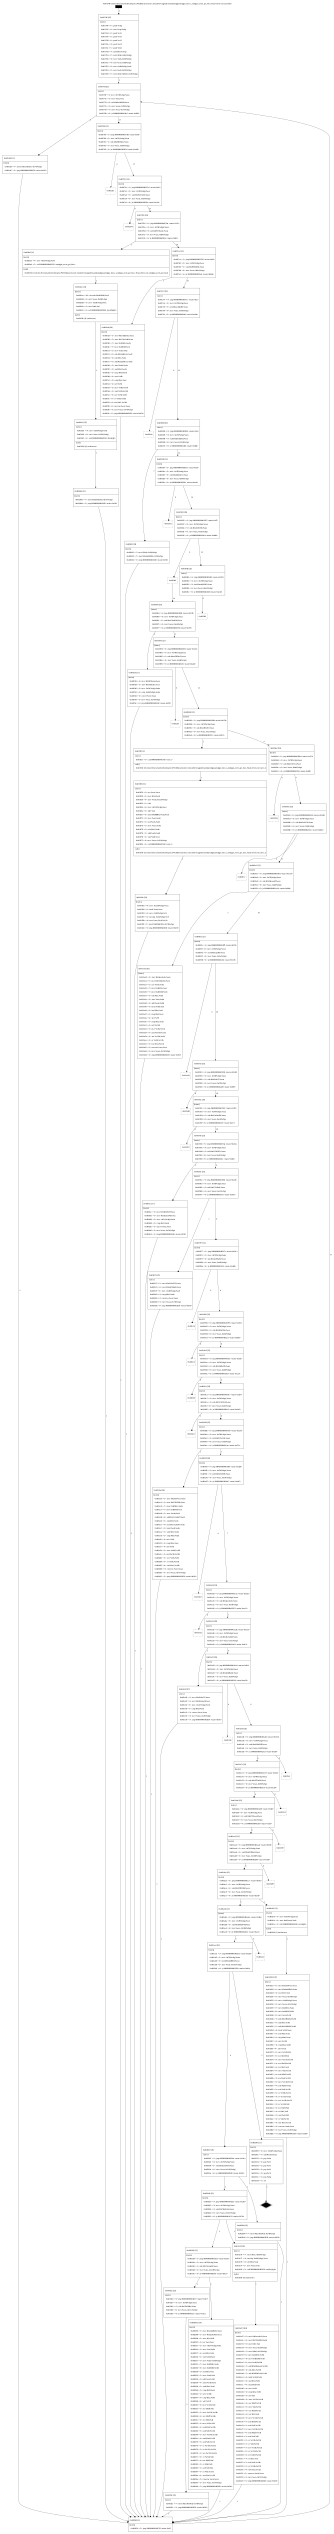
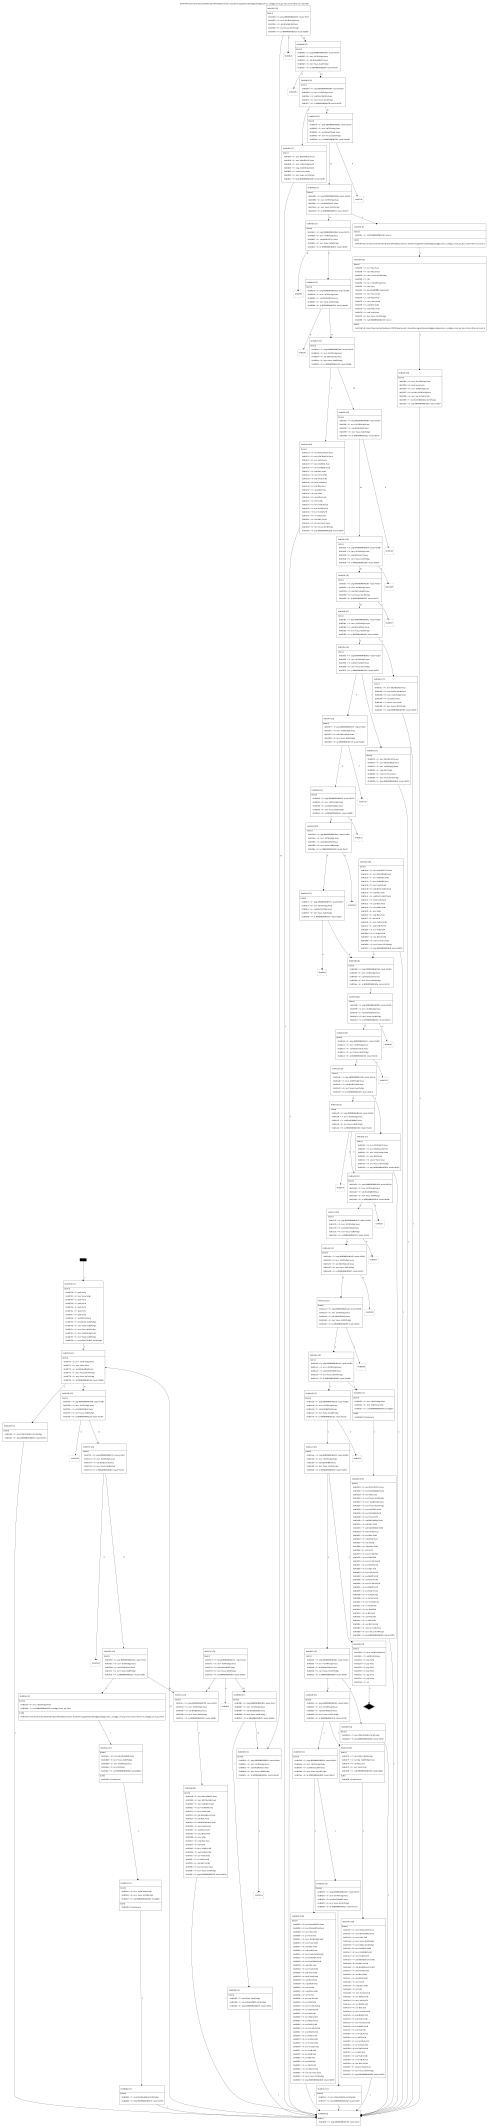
(186, 282) -> (211, 1684)
(187, 497) -> (280, 892)
(173, 592) -> (320, 74)
(191, 1467) -> (373, 954)
